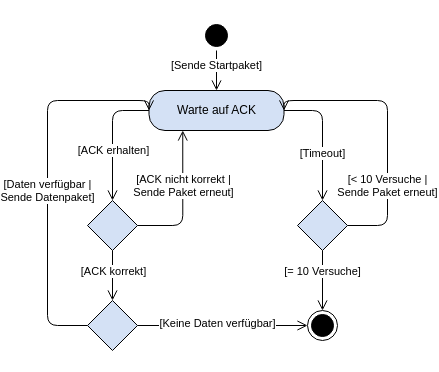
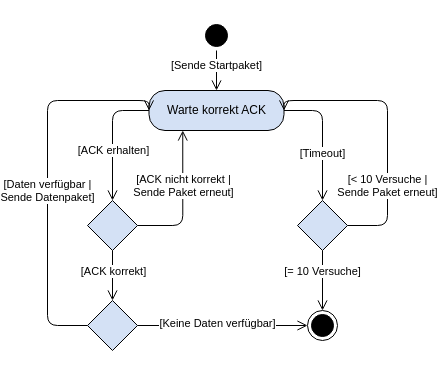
(217, 111) -> (217, 111)
